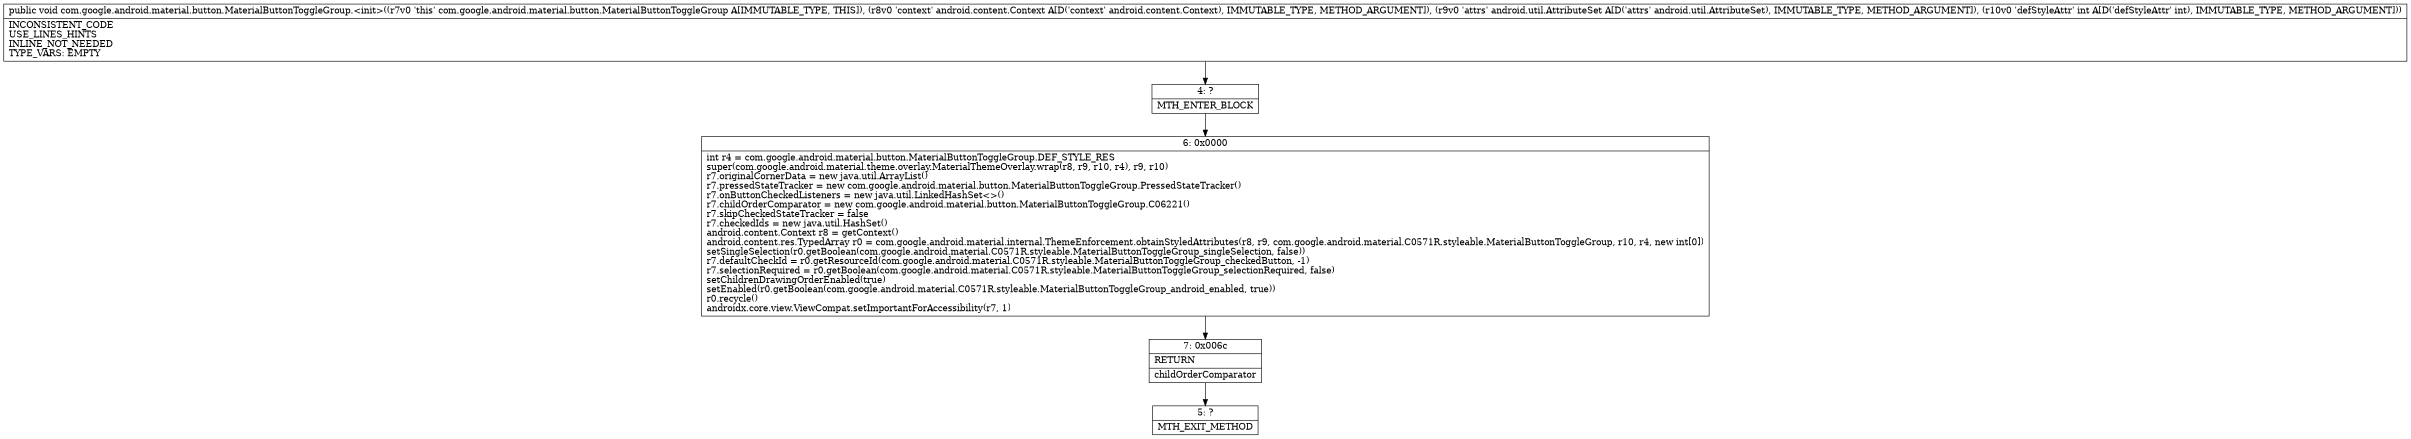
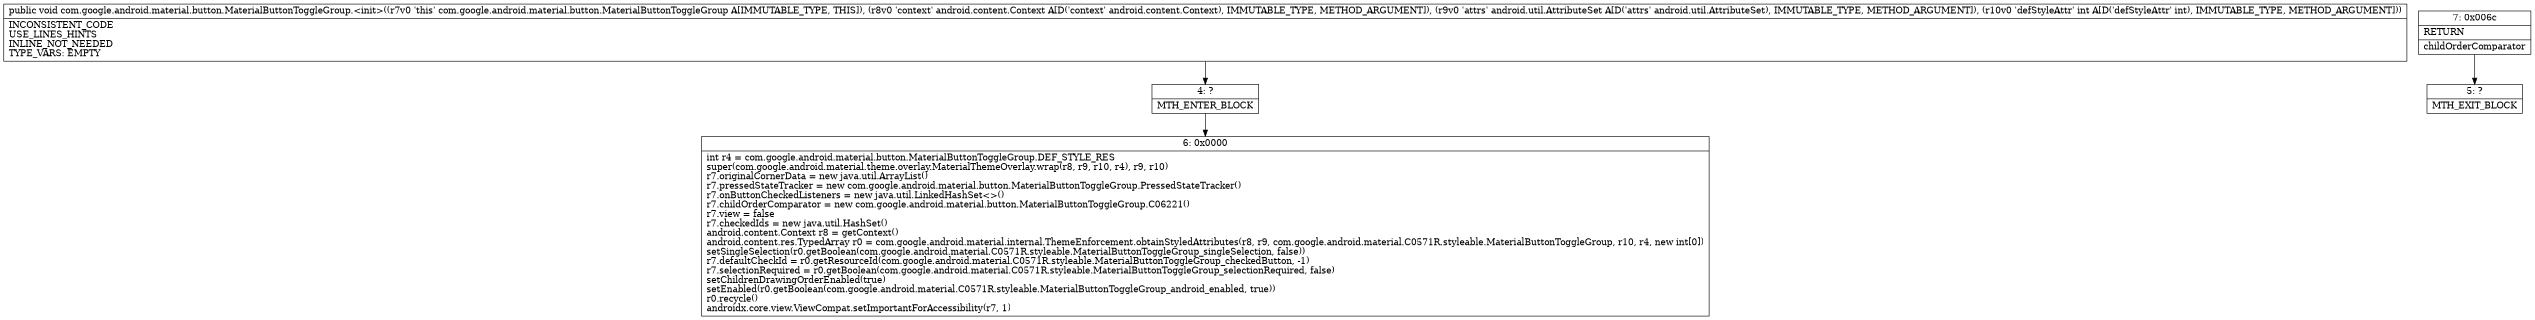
(788, 214) -> (741, 214)
(1205, 325) -> none
(1205, 427) -> (2475, 106)
